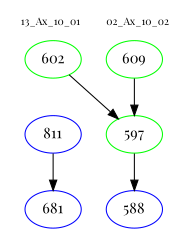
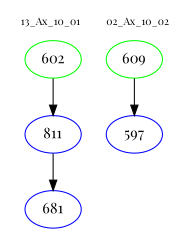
(83, 87) -> (53, 92)
(134, 134) -> (134, 134)
(134, 209) -> none
